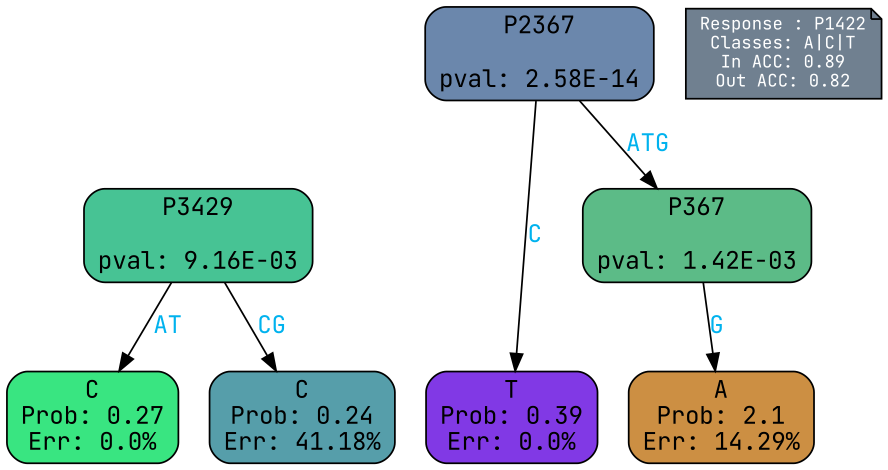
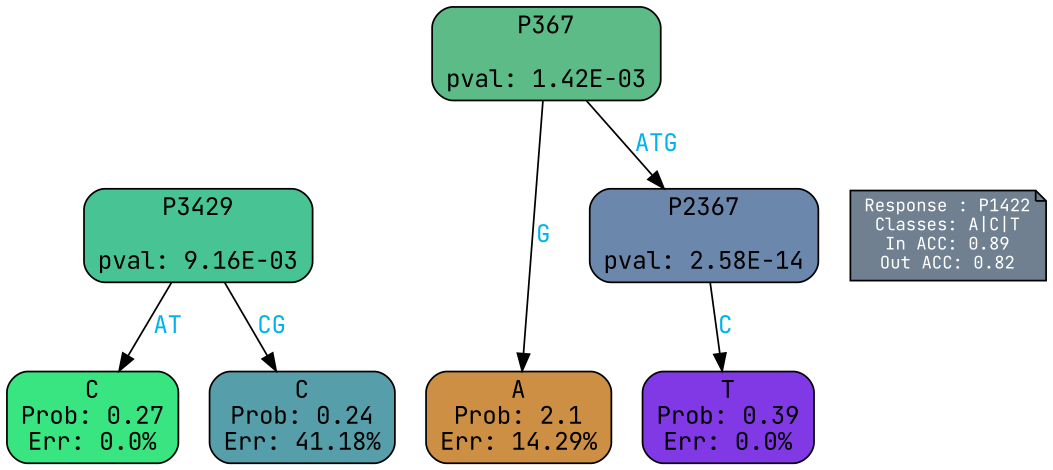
(613, 138) -> (620, 138)
